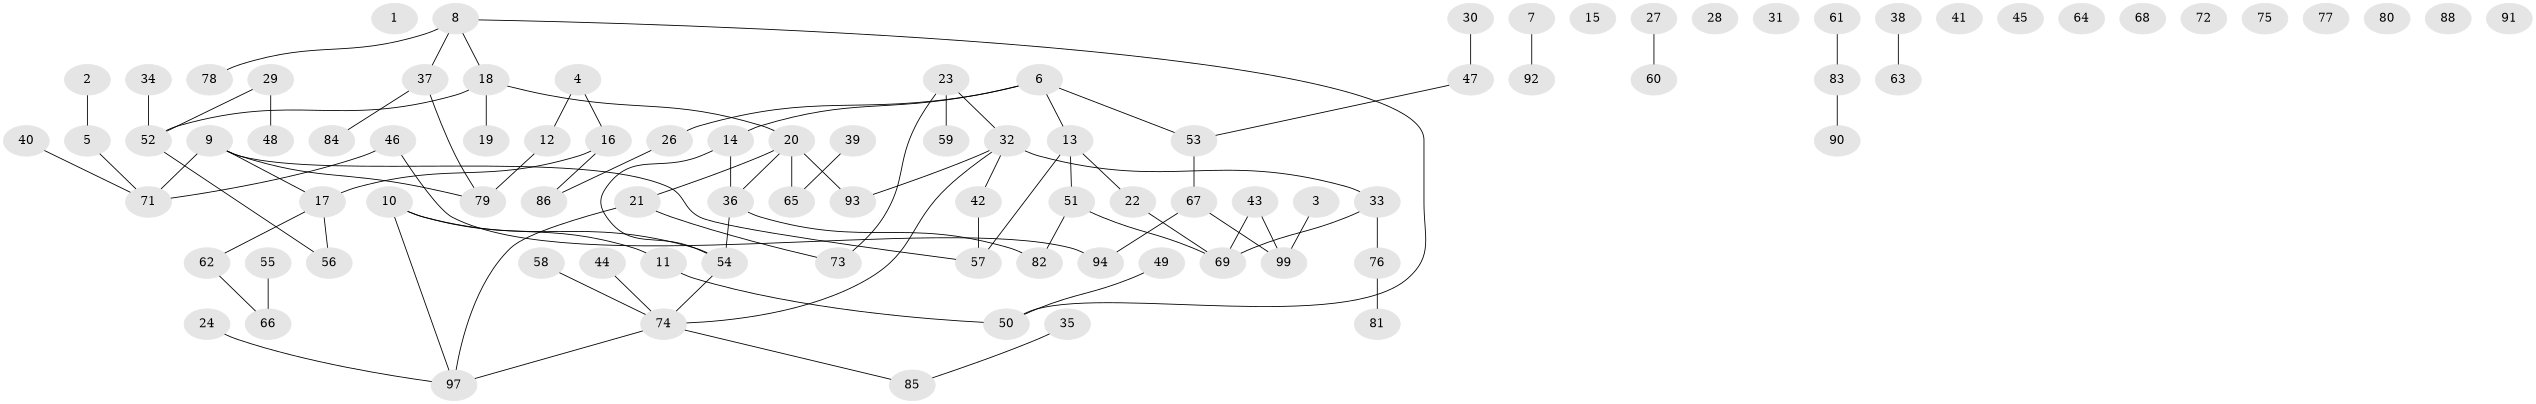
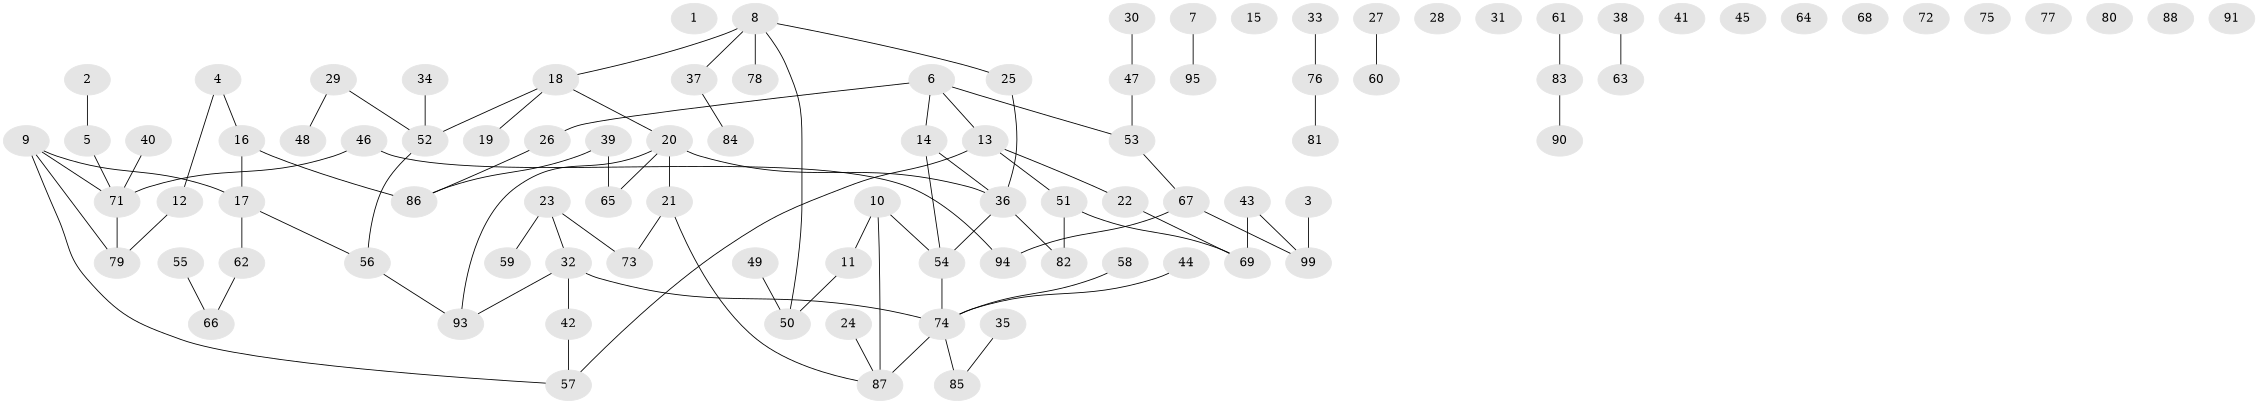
none -> (1009, 80)
(1532, 80) -> (1193, 80)
(449, 143) -> (117, 233)
(1184, 171) -> none
none -> (508, 173)
(1309, 230) -> none
none -> (414, 294)
(454, 385) -> (880, 385)
